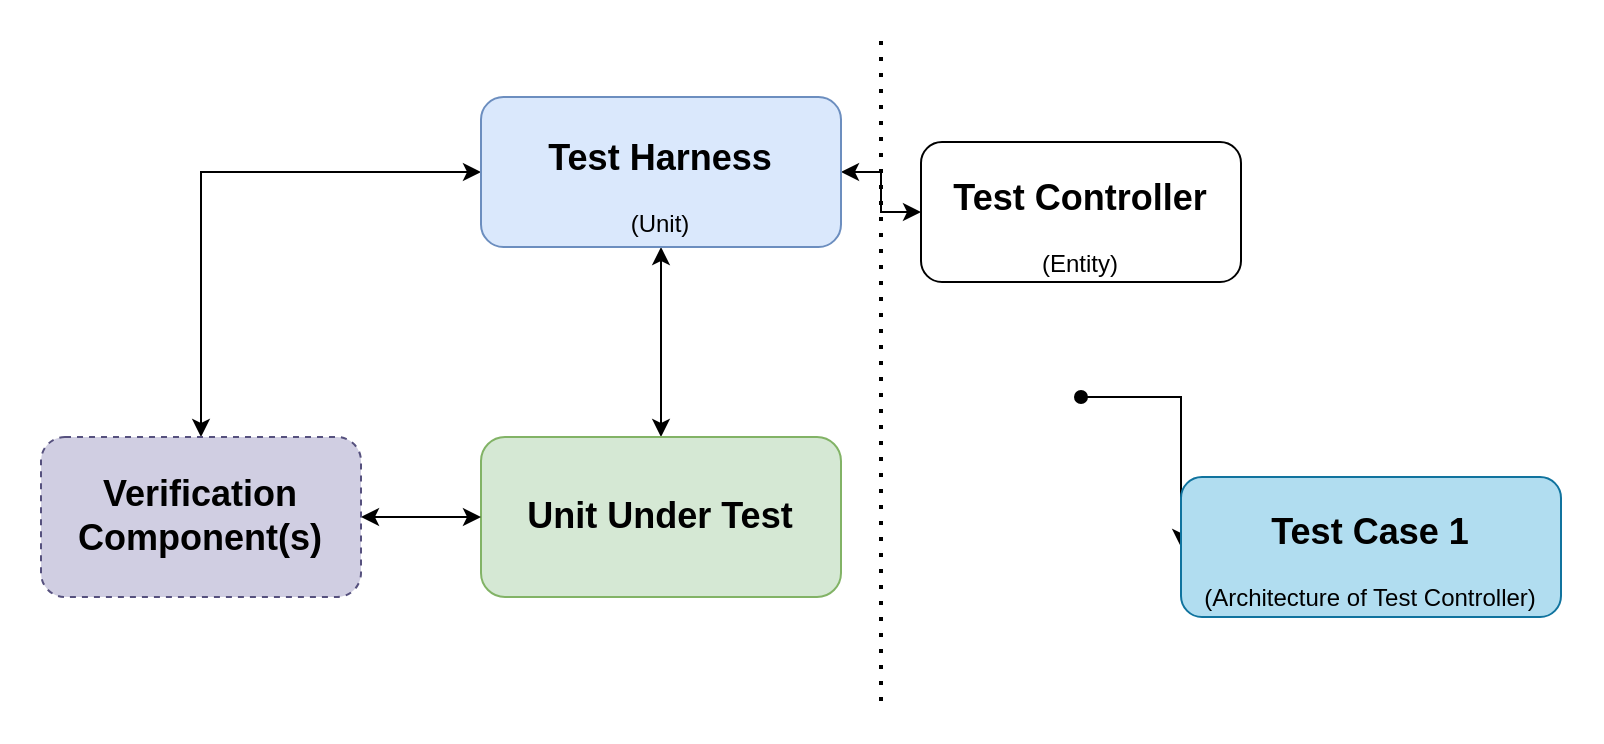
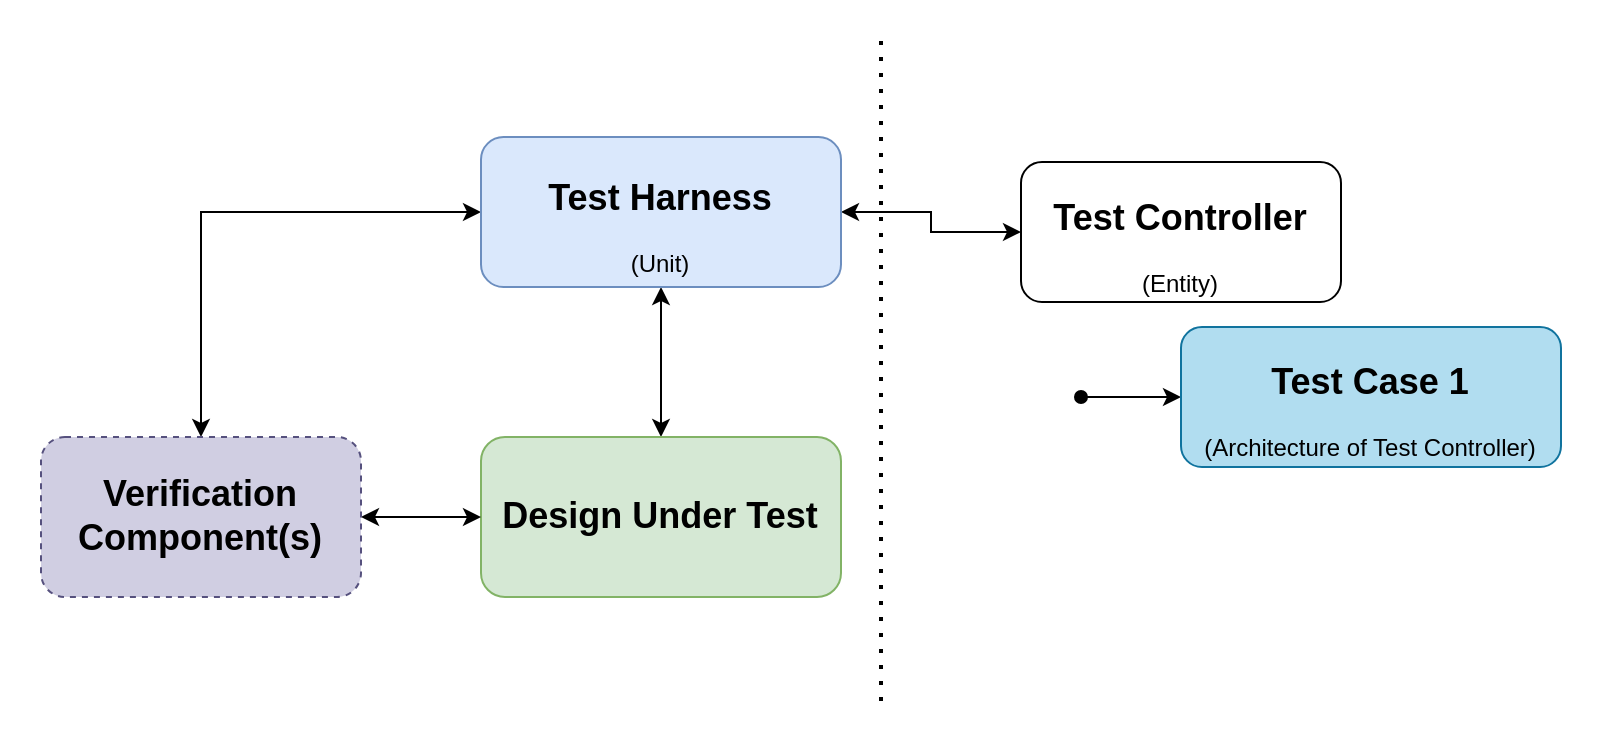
(661, 172) -> (661, 212)
(1081, 212) -> (1181, 232)
(661, 517) -> (661, 517)
(1371, 547) -> (1371, 397)
